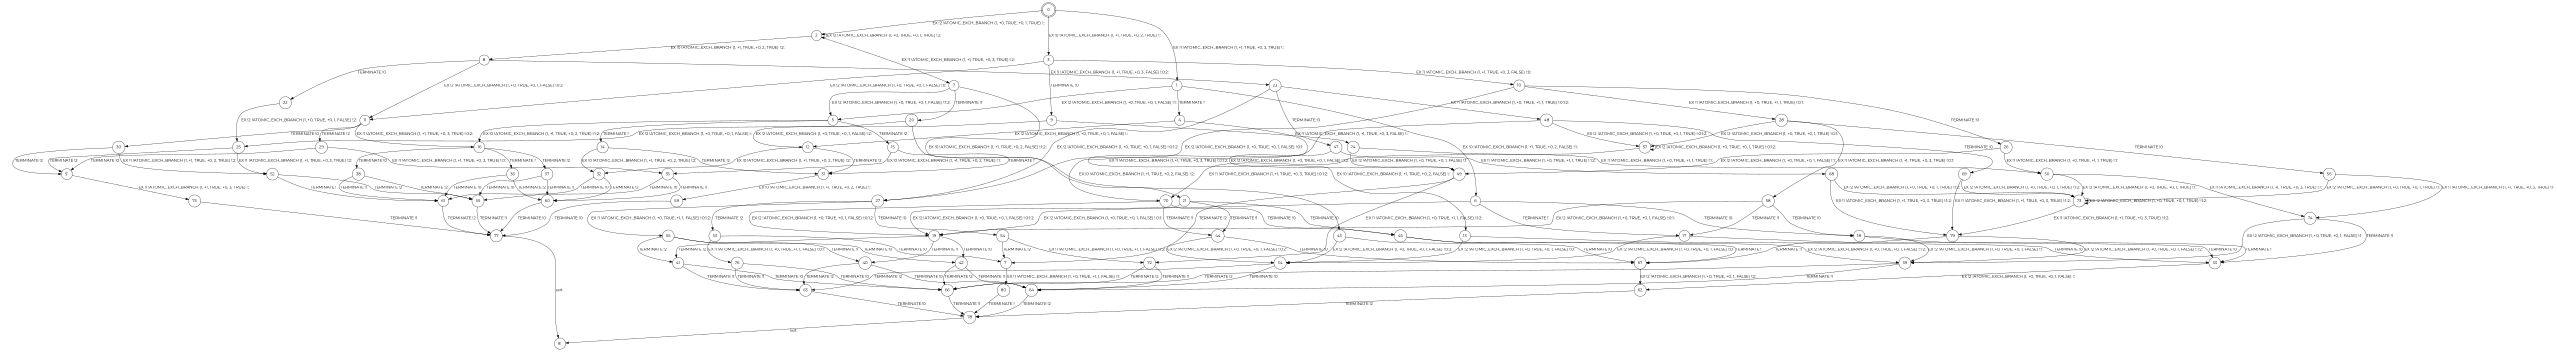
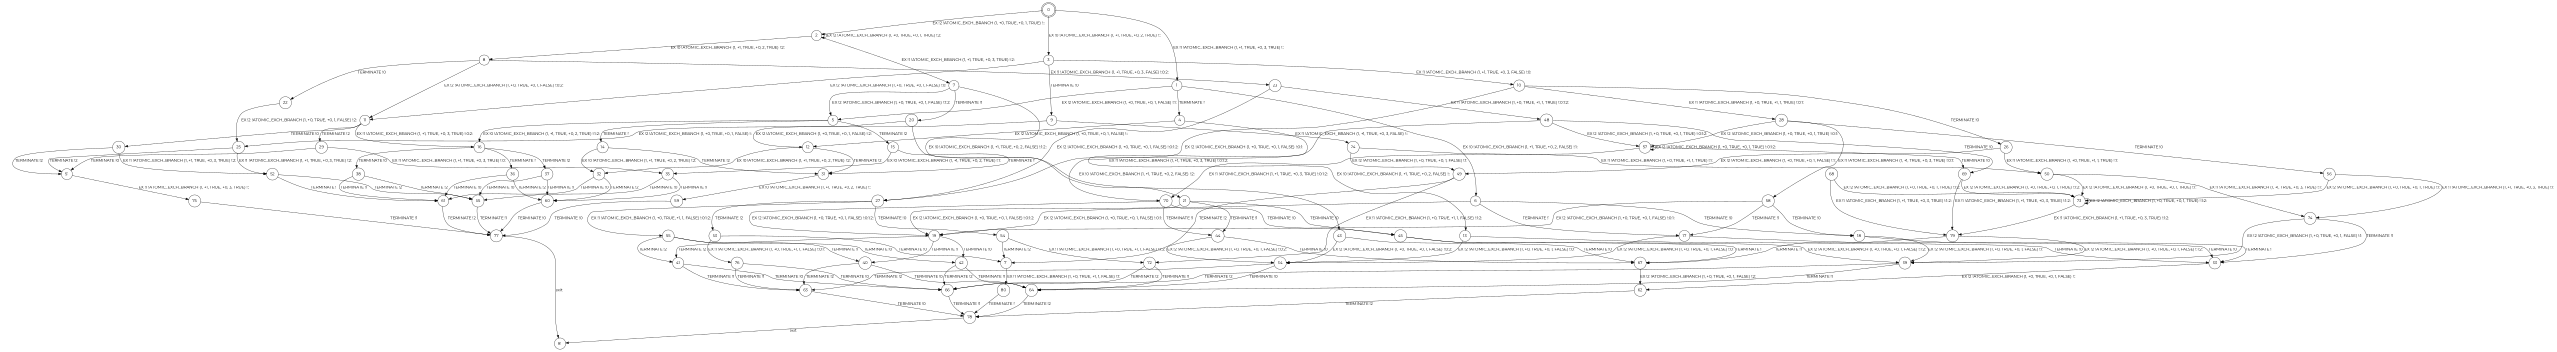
(1336, 147) -> none
none -> (1809, 152)
